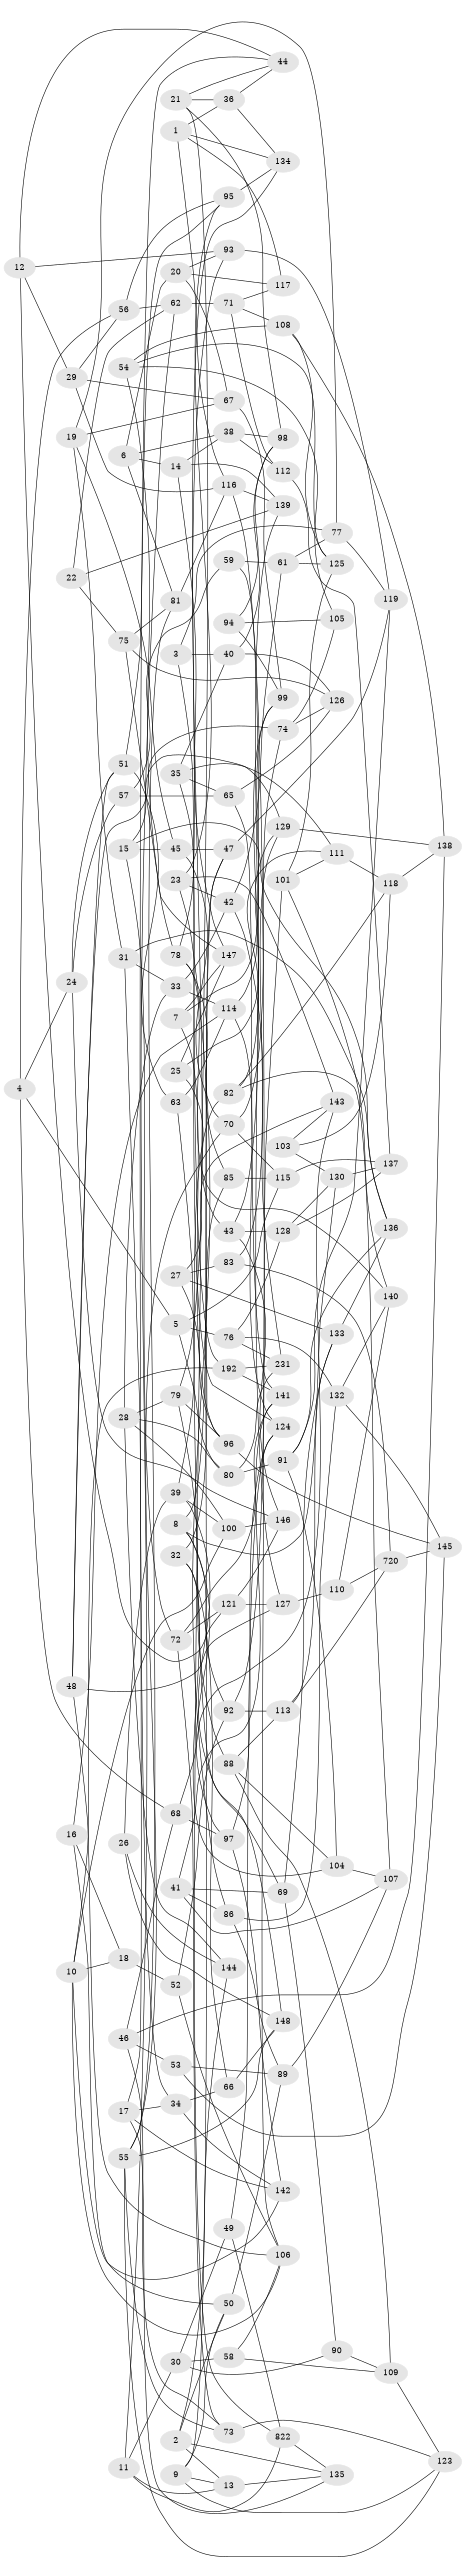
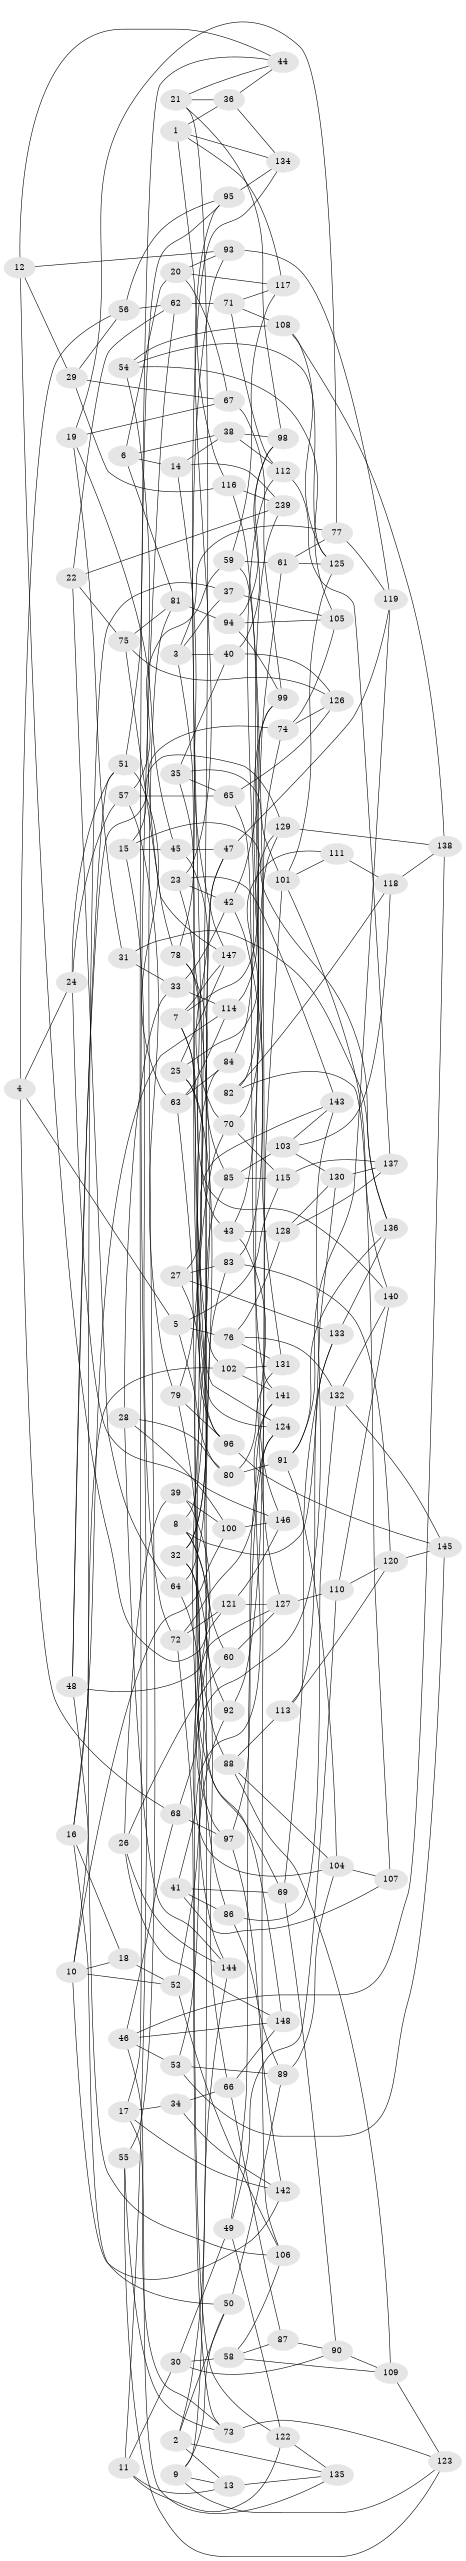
none -> (252, 441)
(283, 506) -> (283, 506)
(199, 551) -> (203, 612)
none -> (229, 592)
(268, 779) -> (247, 781)
none -> (229, 1062)
none -> (256, 1163)
(250, 1281) -> (197, 1246)
(195, 1291) -> none
(136, 1307) -> none
(283, 1365) -> (283, 1365)
(229, 1369) -> (229, 1369)
(156, 1404) -> (154, 1095)
(391, 1562) -> (391, 1562)
none -> (176, 1587)
none -> (229, 1658)
(150, 1661) -> (196, 1594)
(256, 1711) -> none
none -> (312, 1938)
(344, 1980) -> (315, 1973)
(227, 2120) -> (200, 2031)
(94, 2245) -> (124, 1979)
none -> (283, 2340)
(283, 2437) -> (283, 2437)
